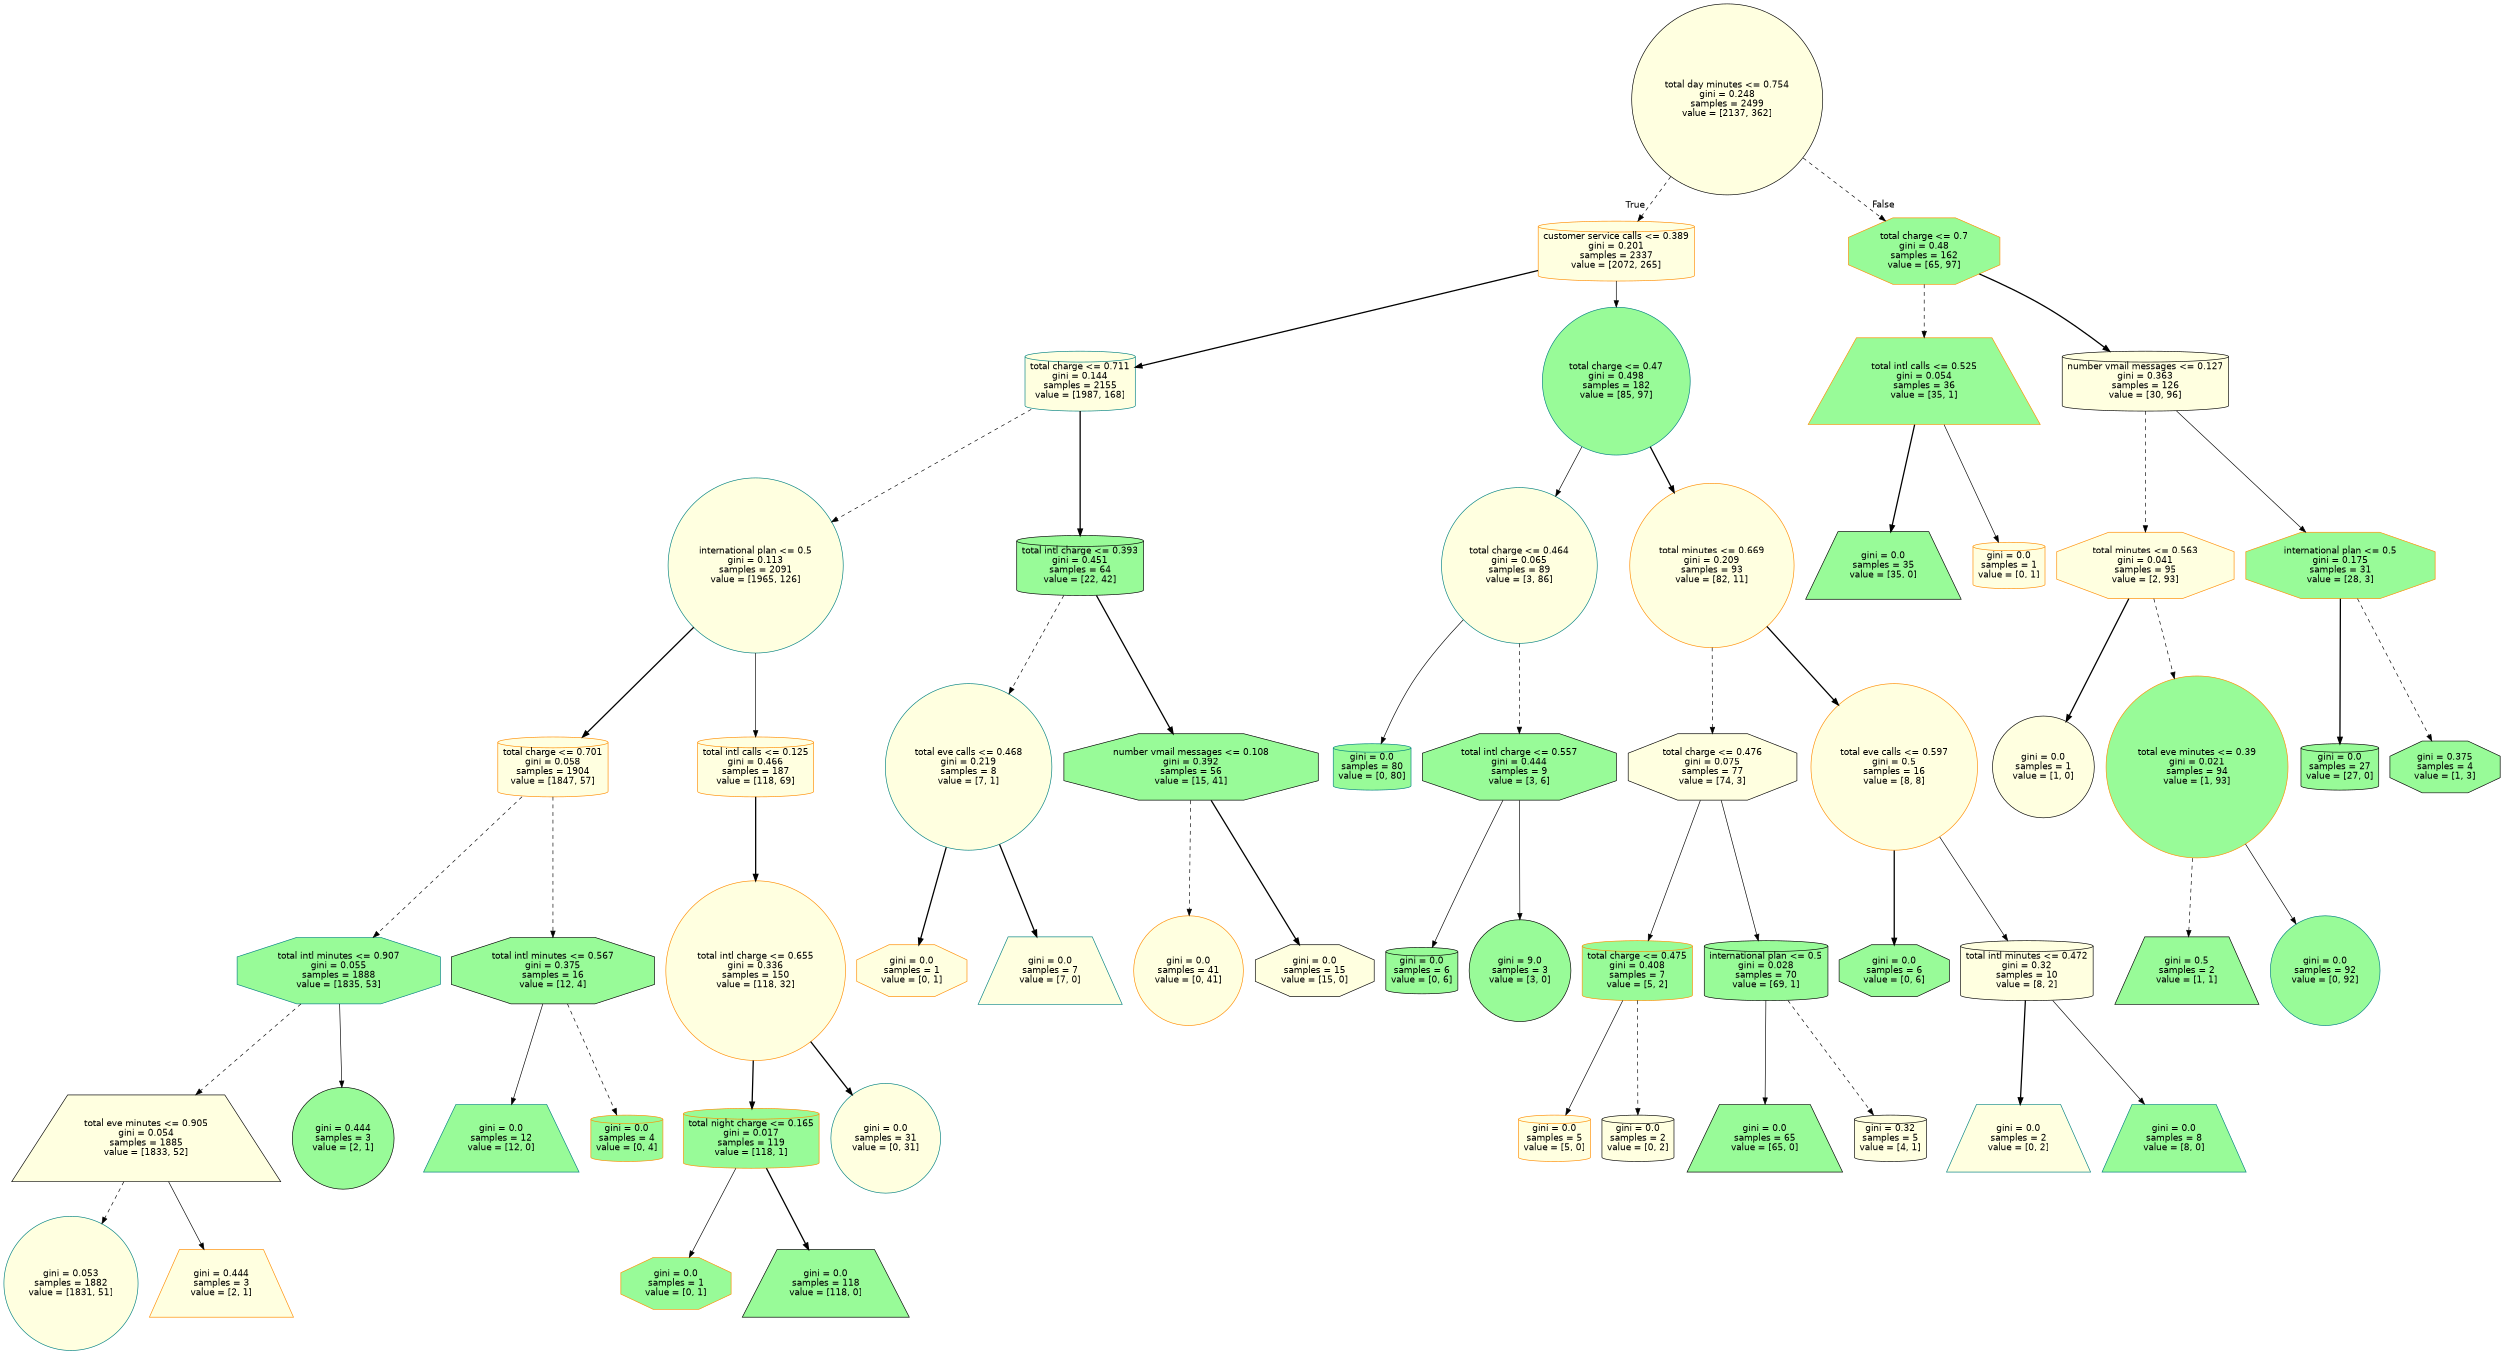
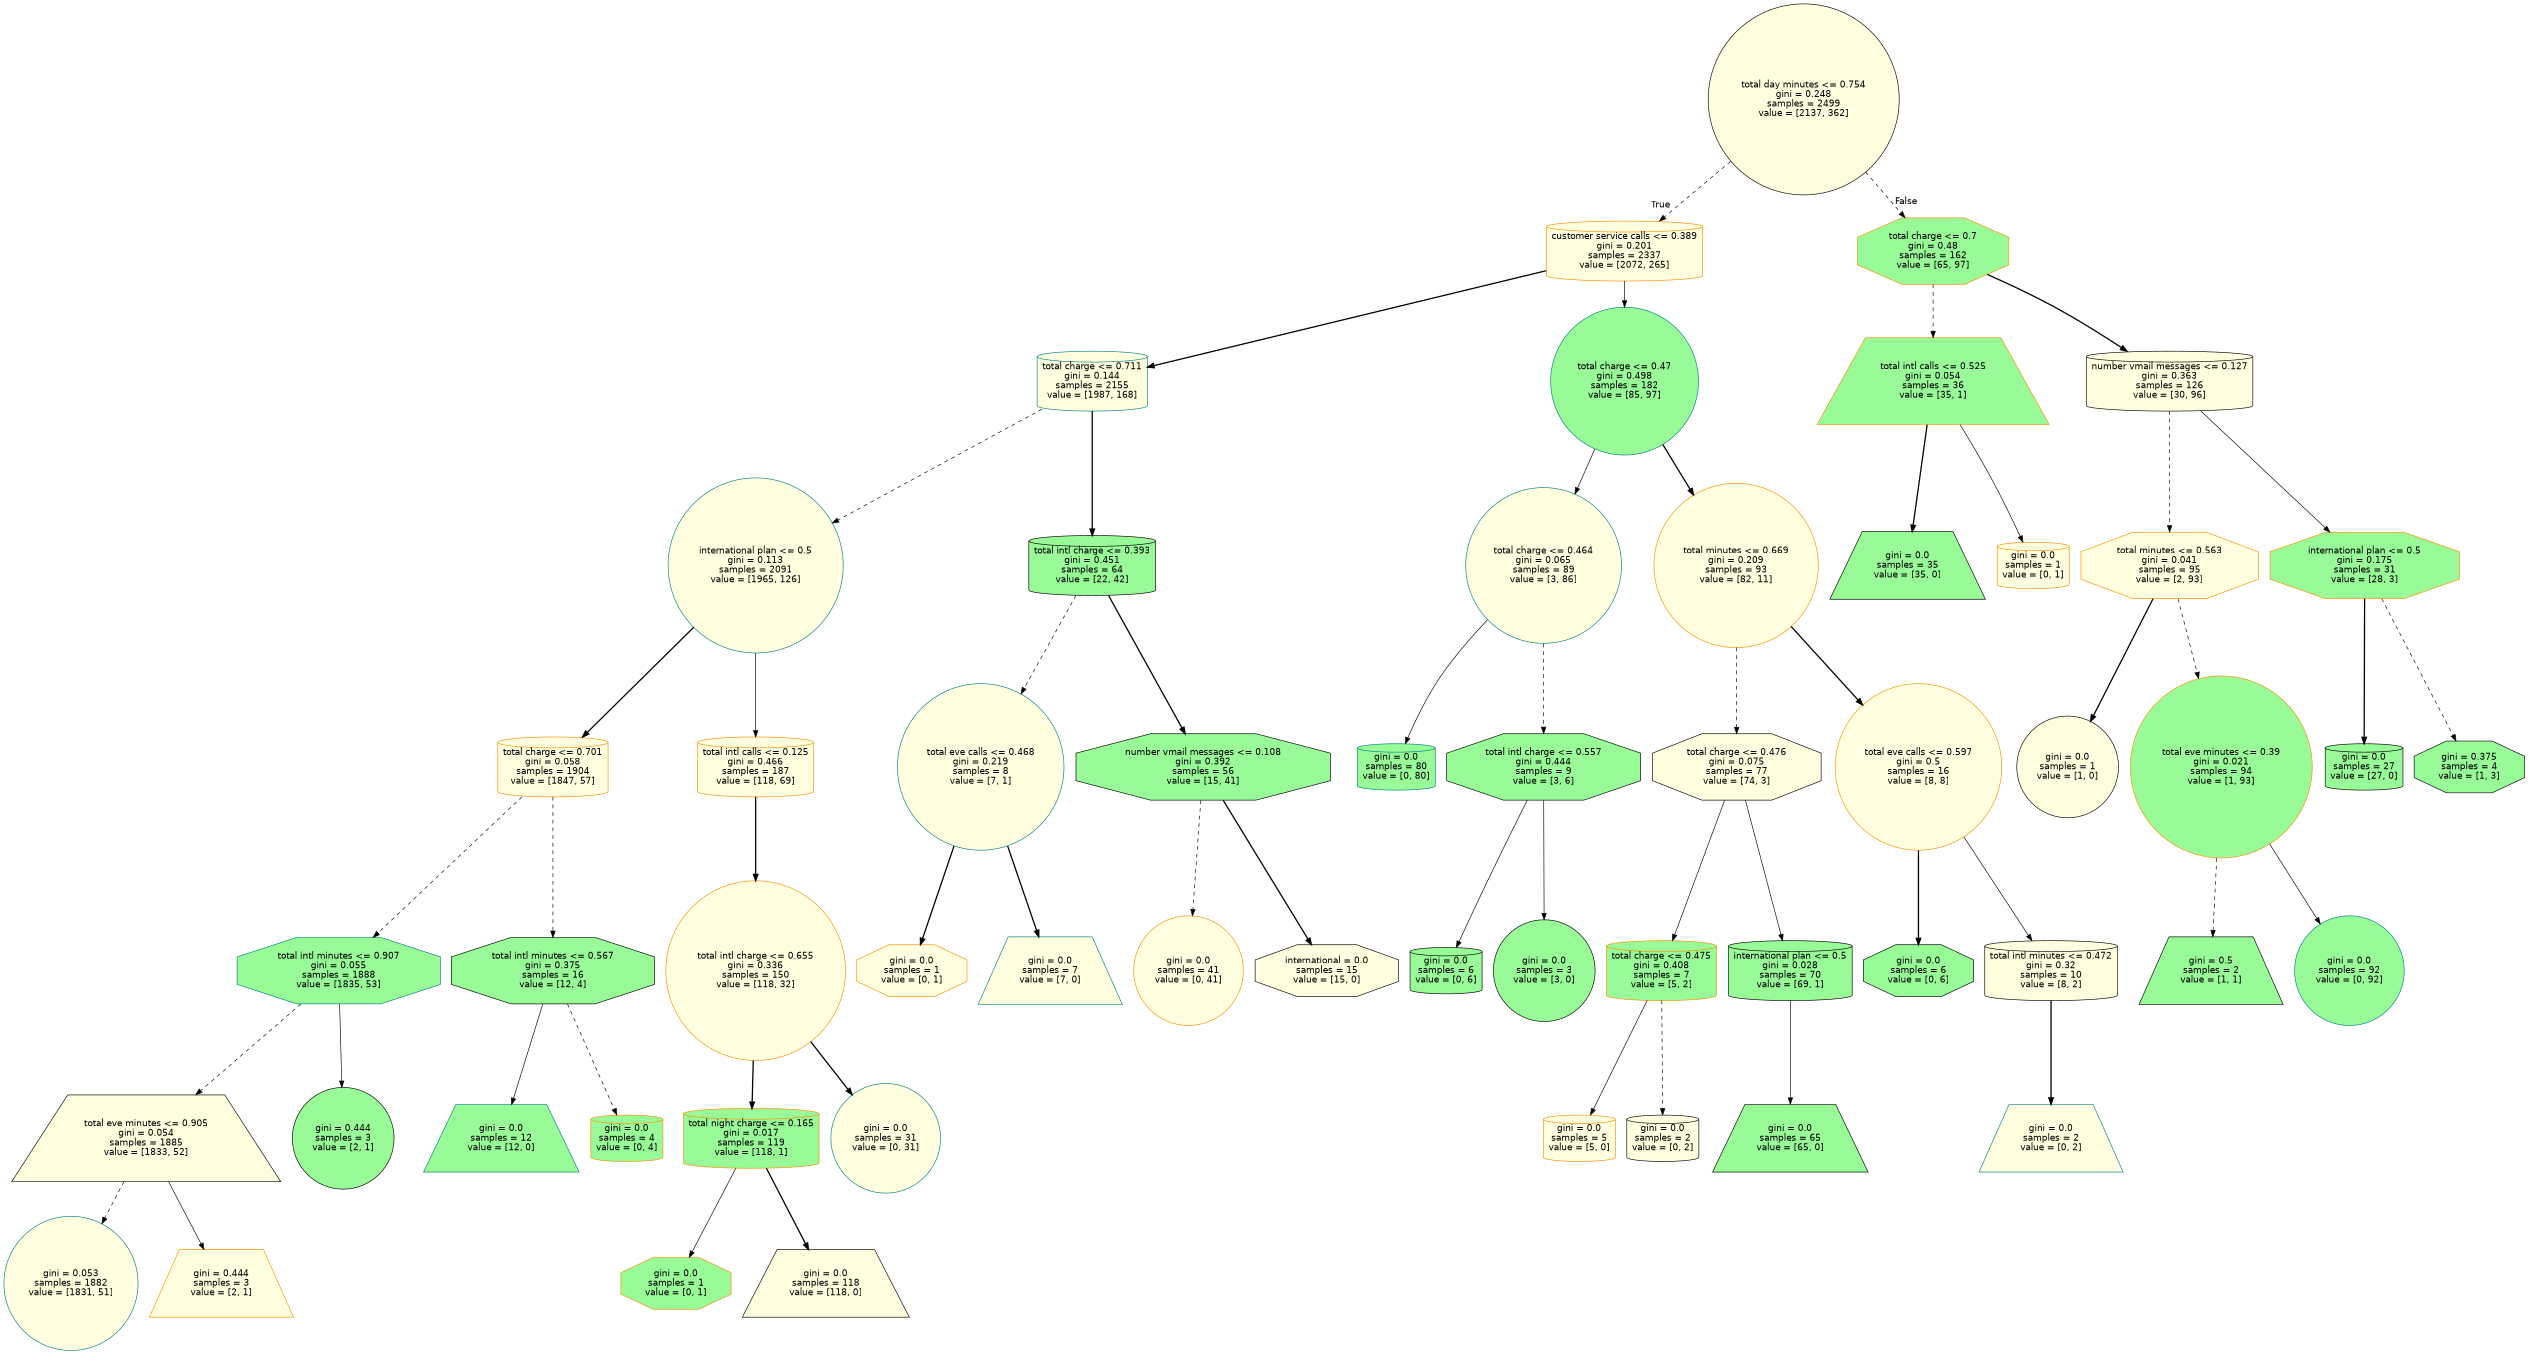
(1315, 971) -> (1327, 971)
(1520, 971) -> (1544, 971)
(1890, 1138) -> none
(2174, 1138) -> none
(826, 1283) -> (826, 1283)
